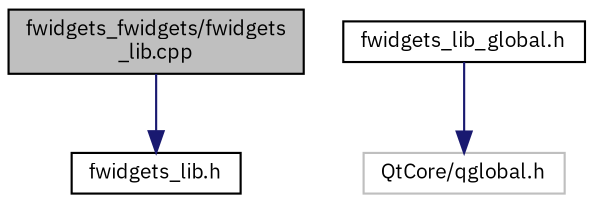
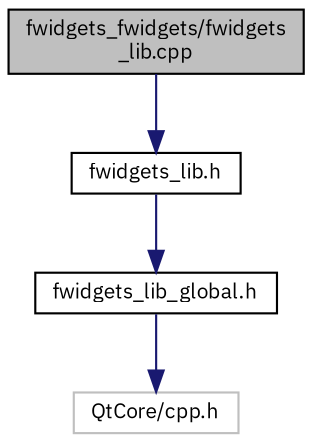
(464, 173) -> (156, 413)
none -> (156, 222)
